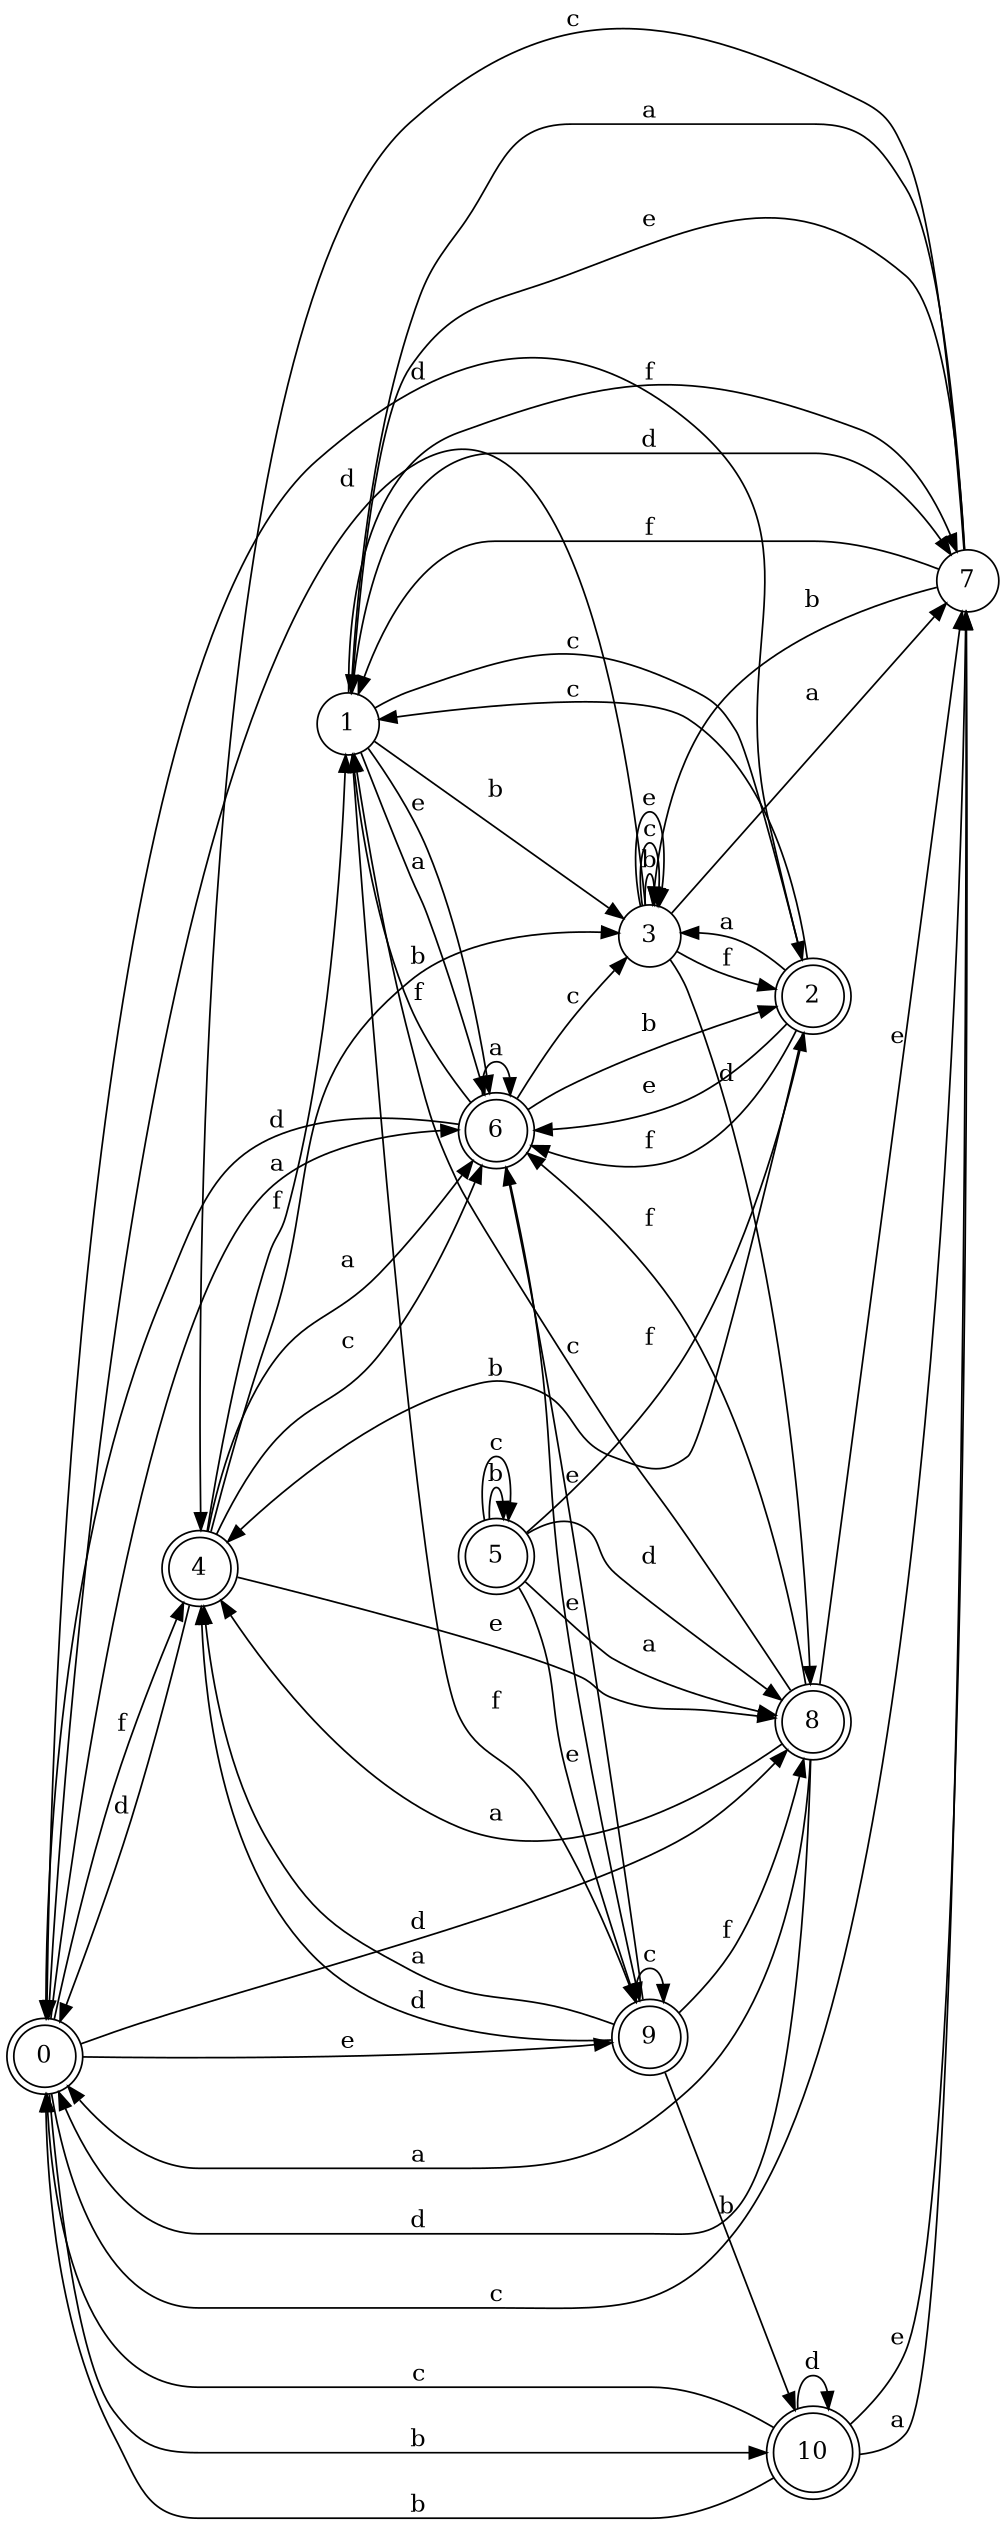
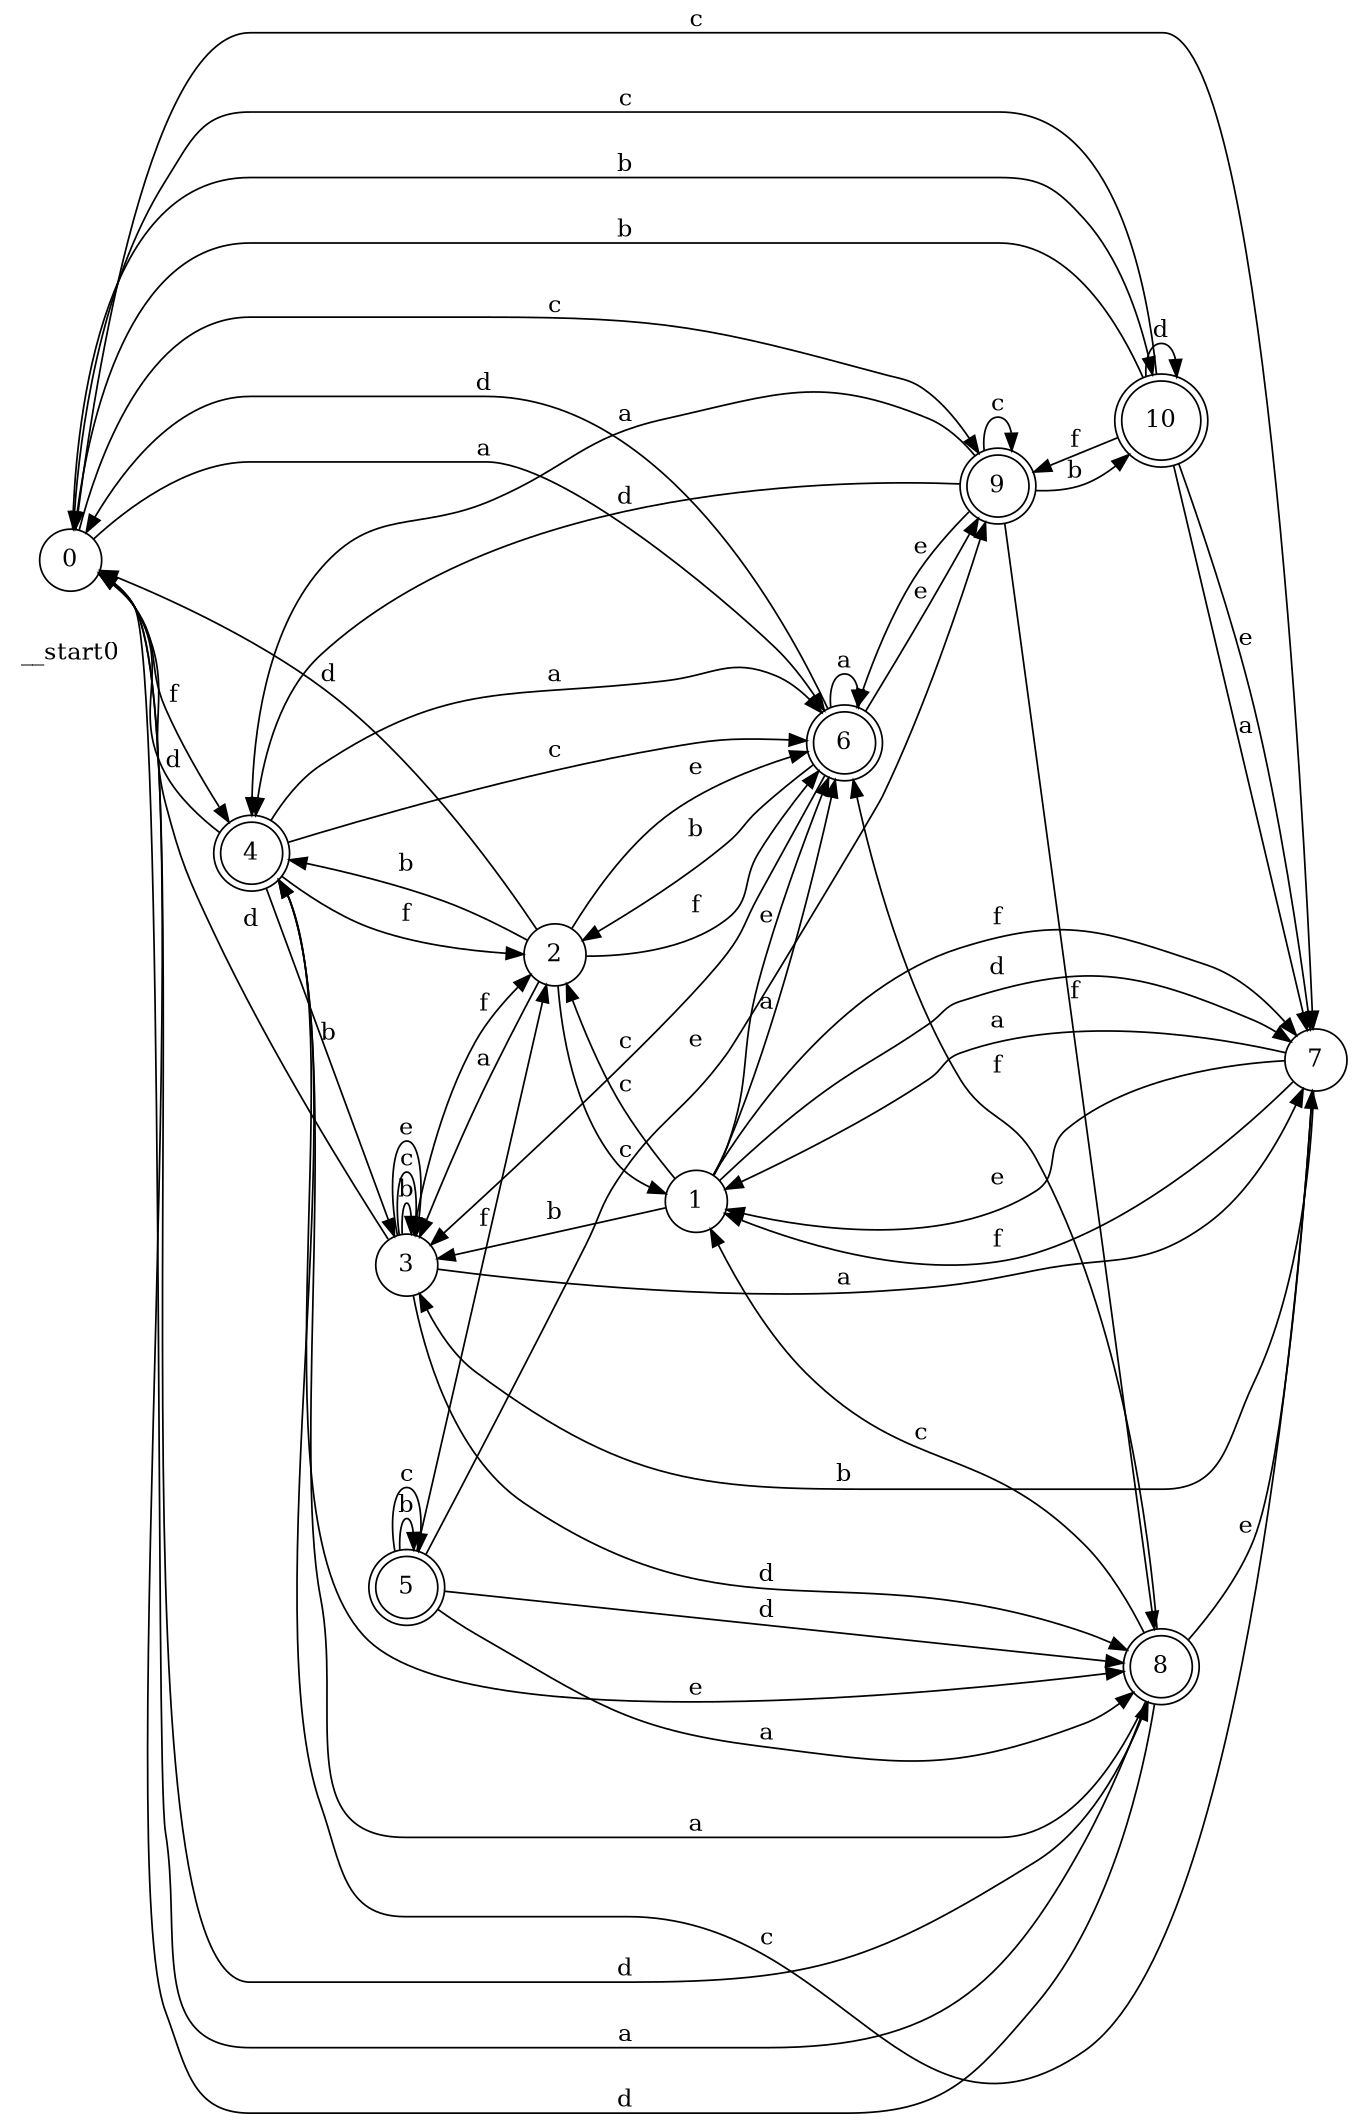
none -> (71, 653)
(813, 996) -> (555, 955)
(417, 1021) -> none
(287, 1213) -> (387, 934)
(408, 1398) -> (1084, 451)
(348, 2042) -> (555, 306)
(45, 2056) -> (71, 560)
